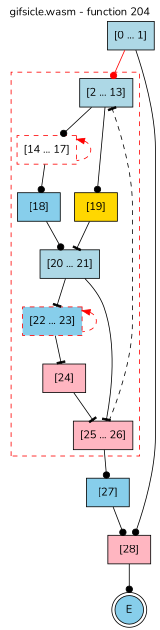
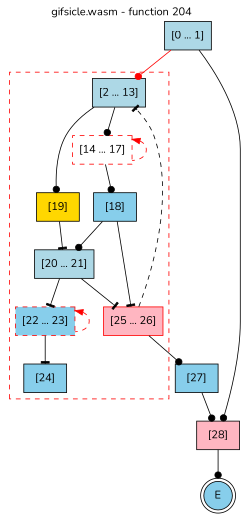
(64, 378) -> (45, 378)
(83, 405) -> (124, 262)
(103, 435) -> (133, 321)
